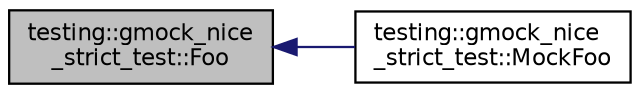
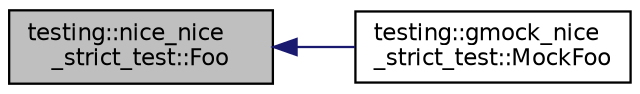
(141, 47) -> (141, 47)
